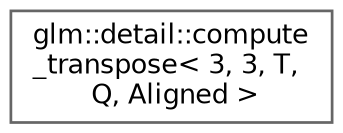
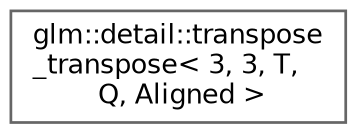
(172, 67) -> (178, 67)
